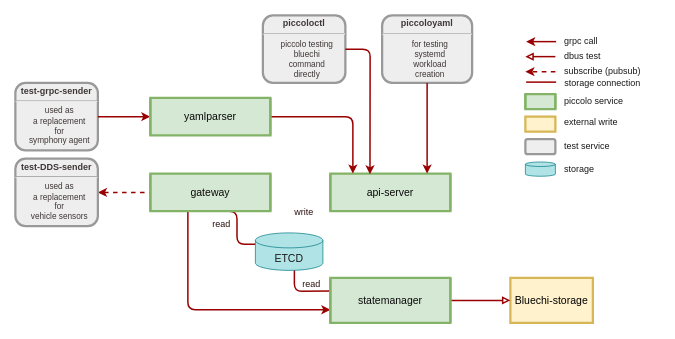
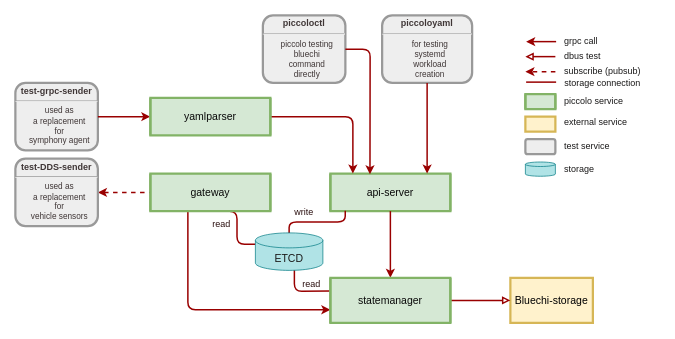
(596, 123) -> (601, 123)
none -> (318, 222)
none -> (390, 241)
